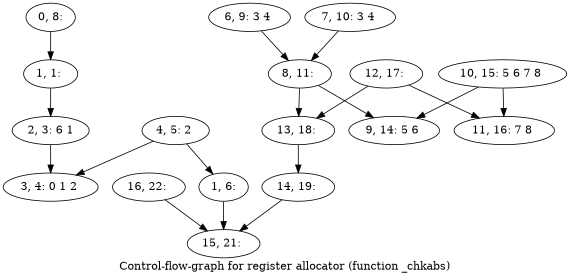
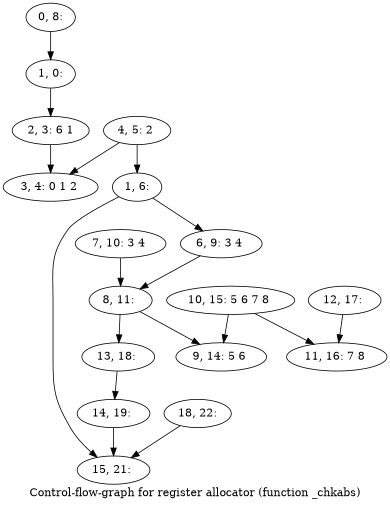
(51, 74) -> (51, 74)
(349, 98) -> none
(149, 187) -> (198, 413)
none -> (174, 212)
